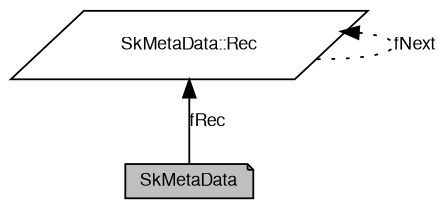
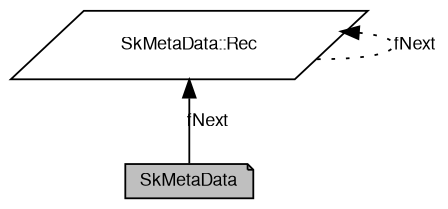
(208, 122) -> (208, 122)
